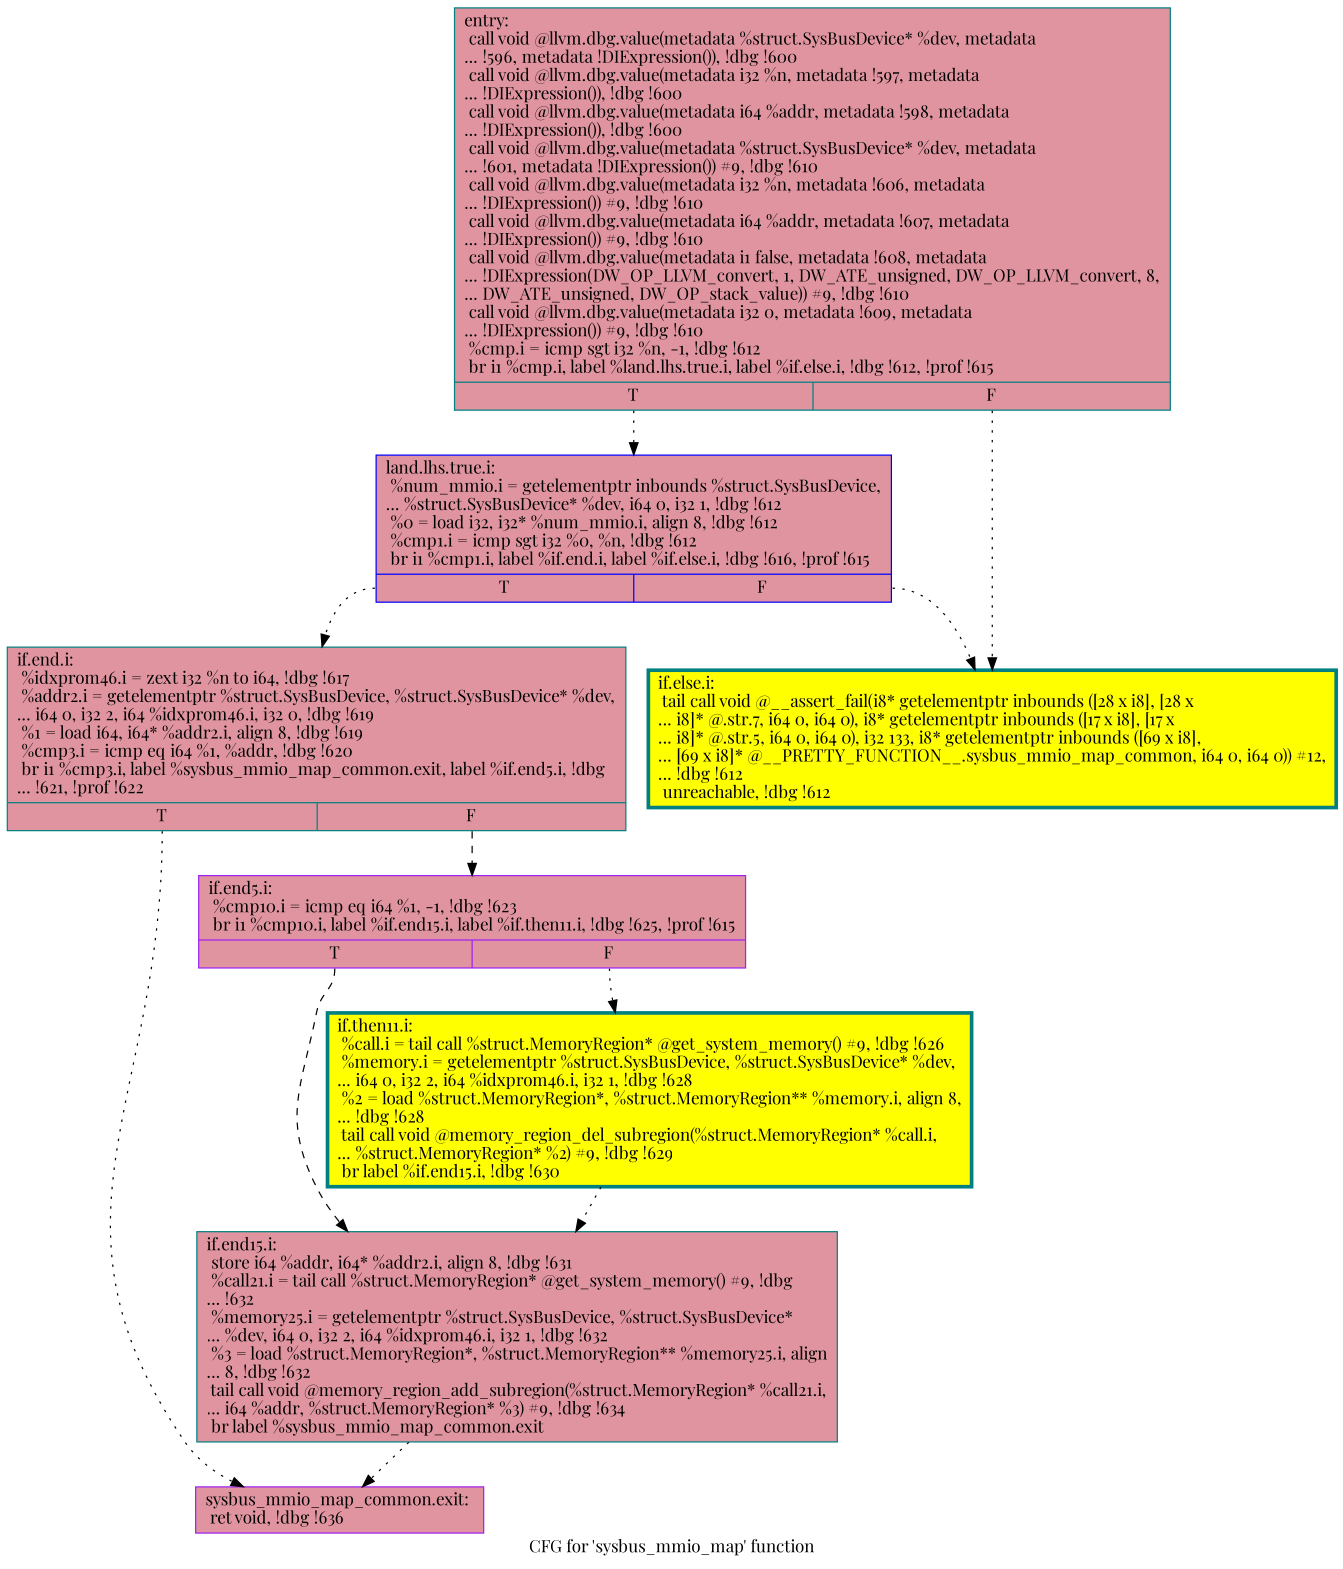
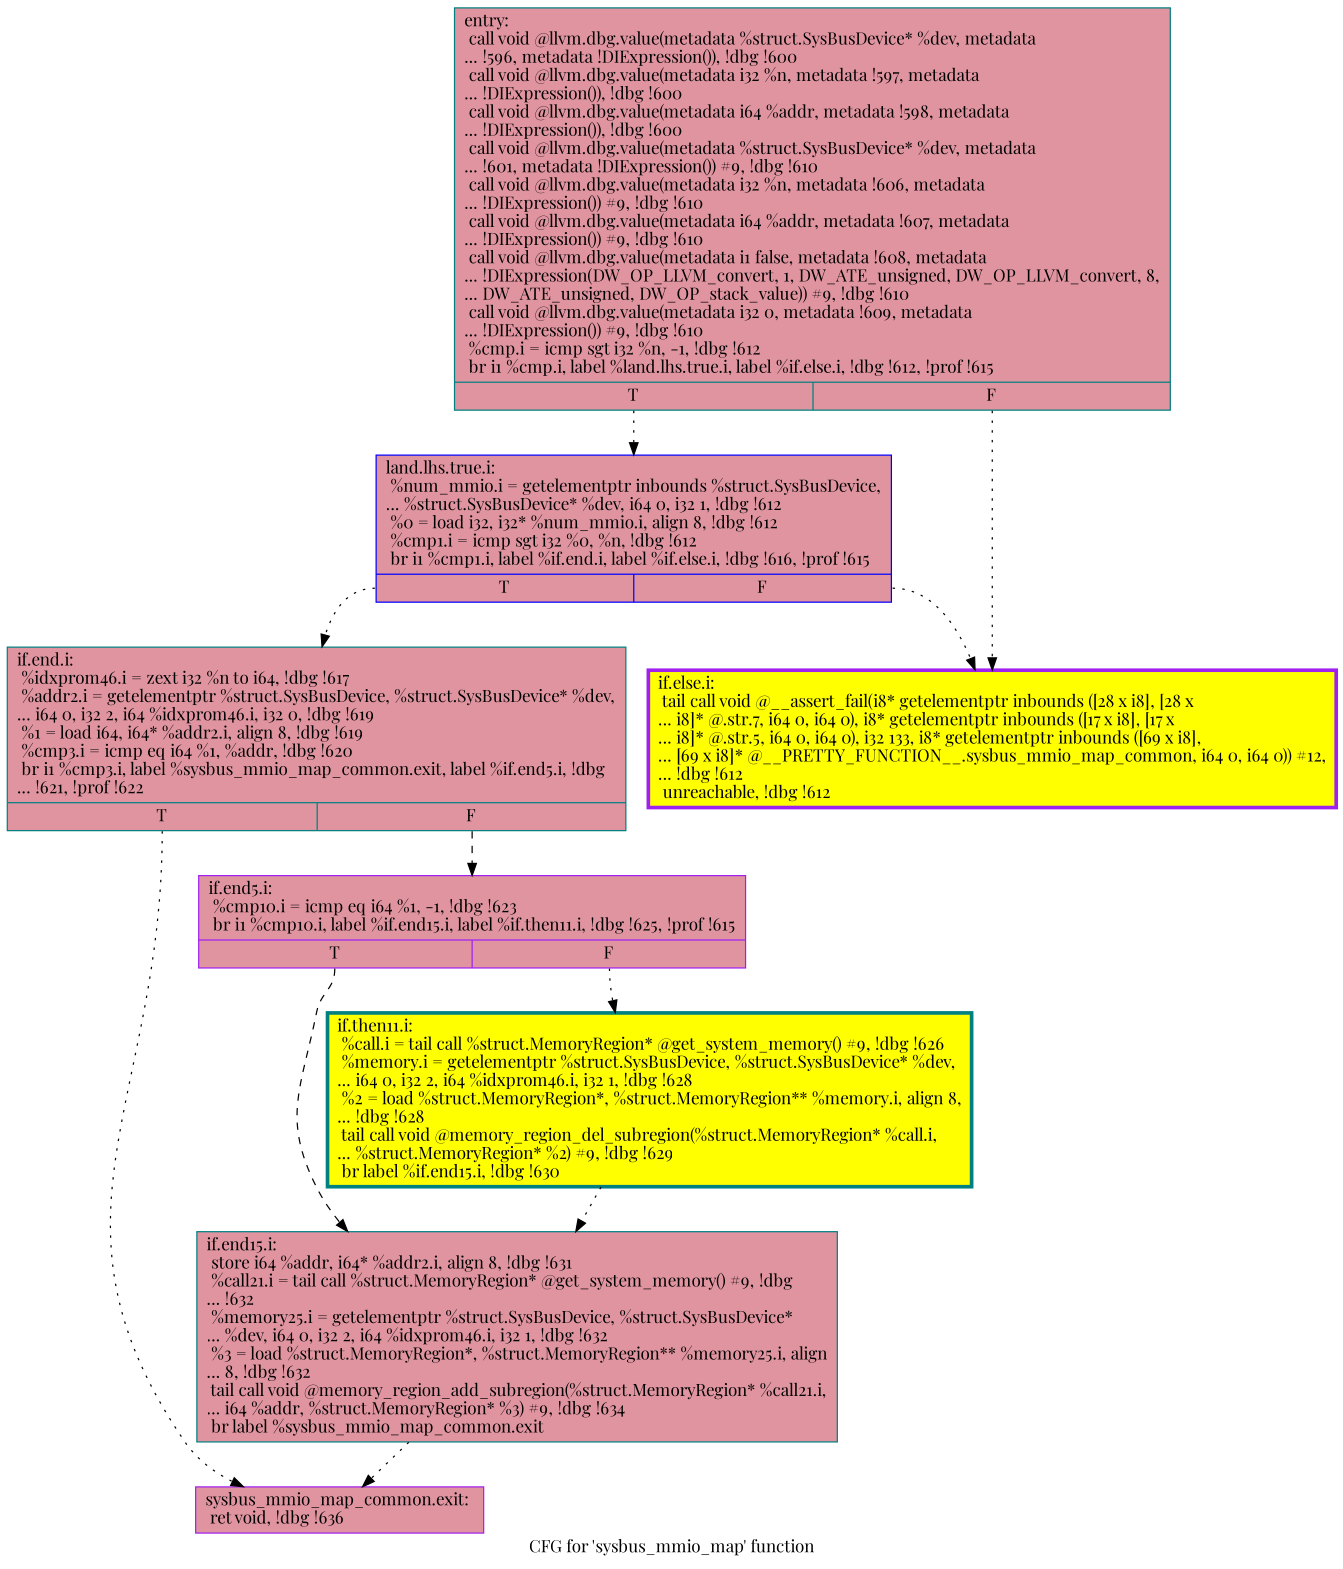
(992, 739) -> (992, 739)
